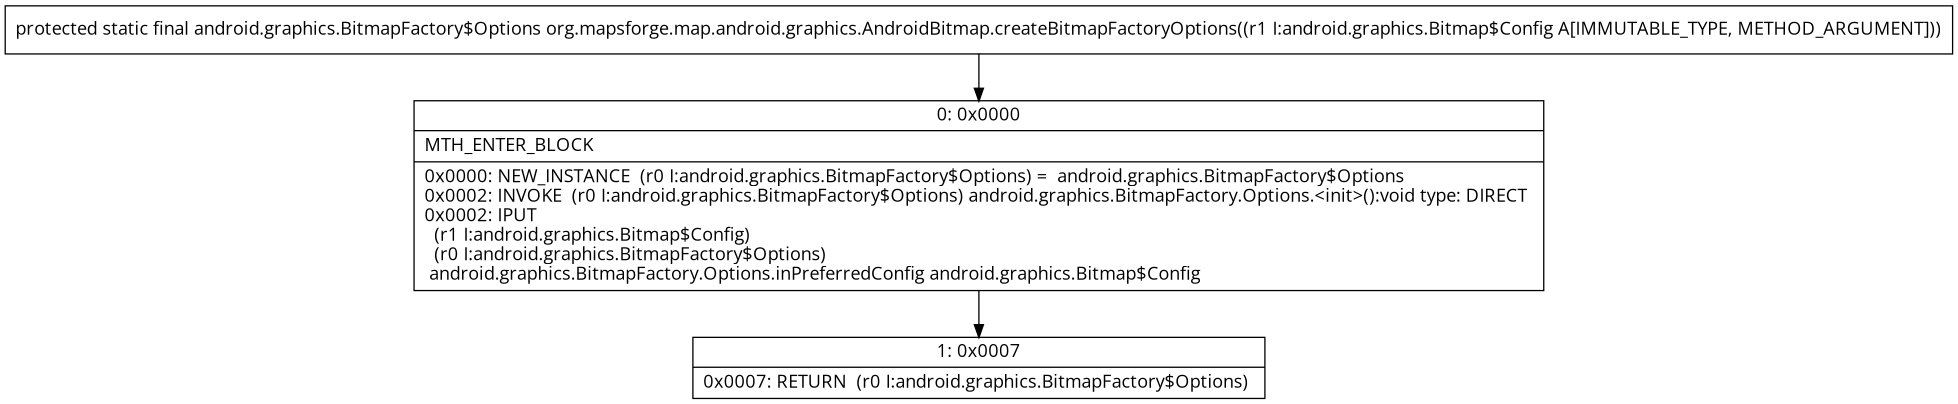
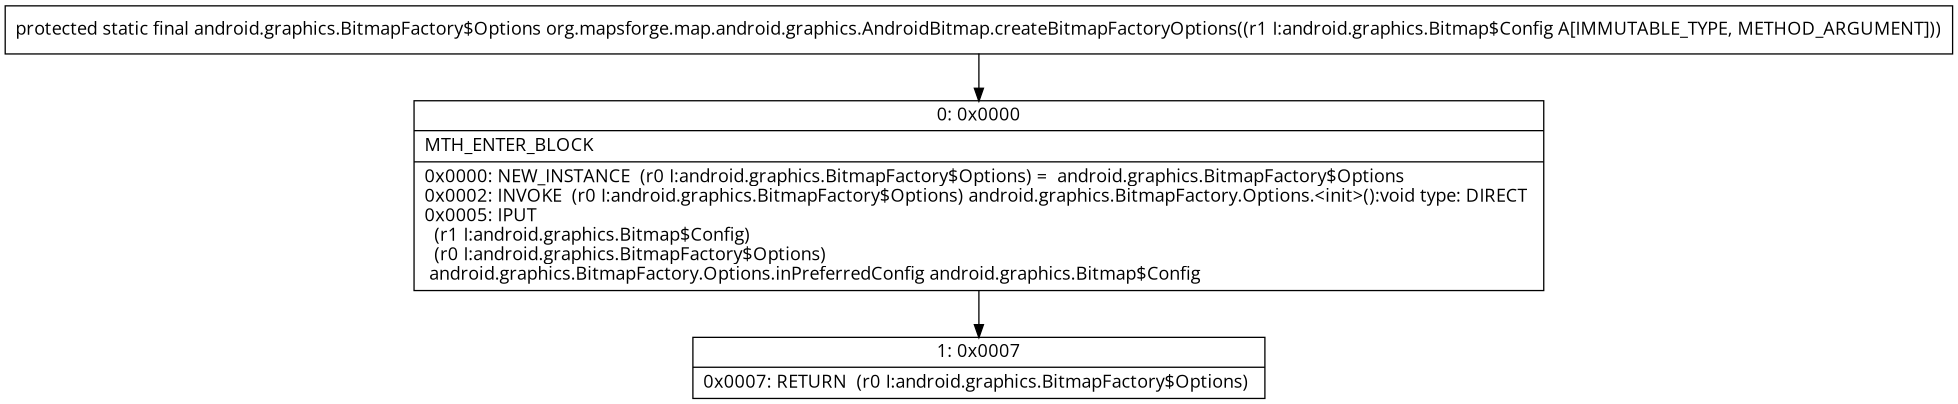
(486, 216) -> (486, 216)
